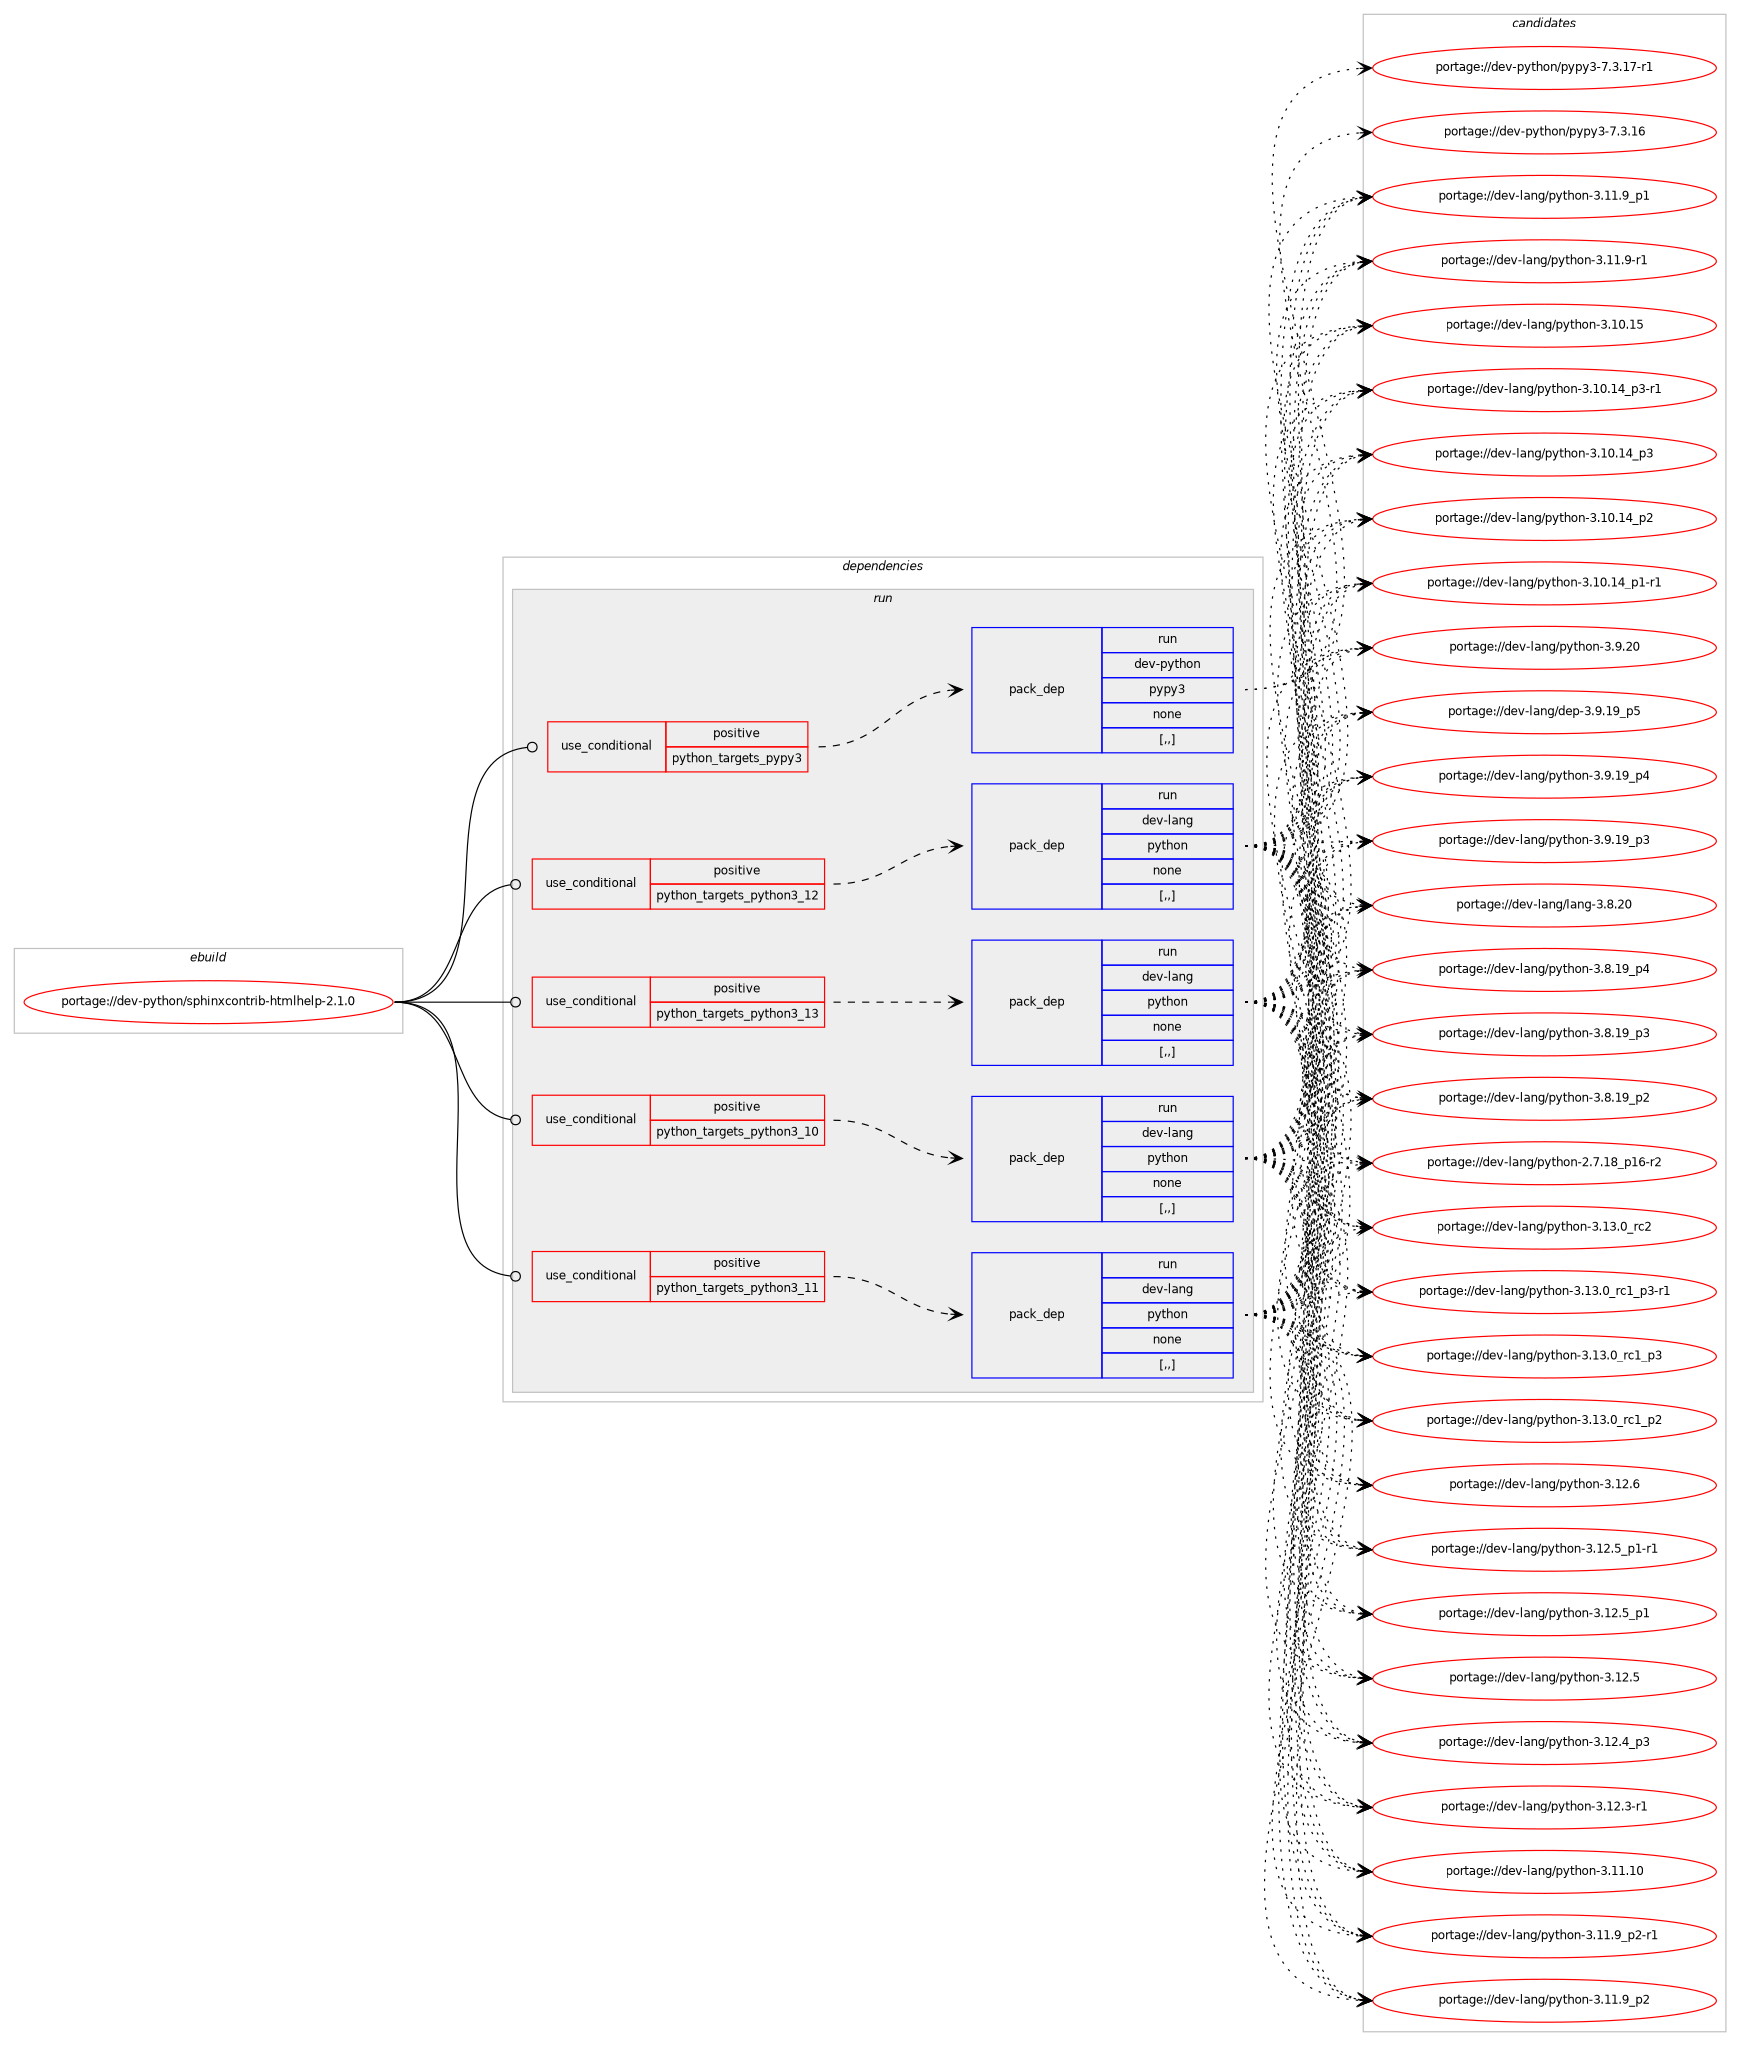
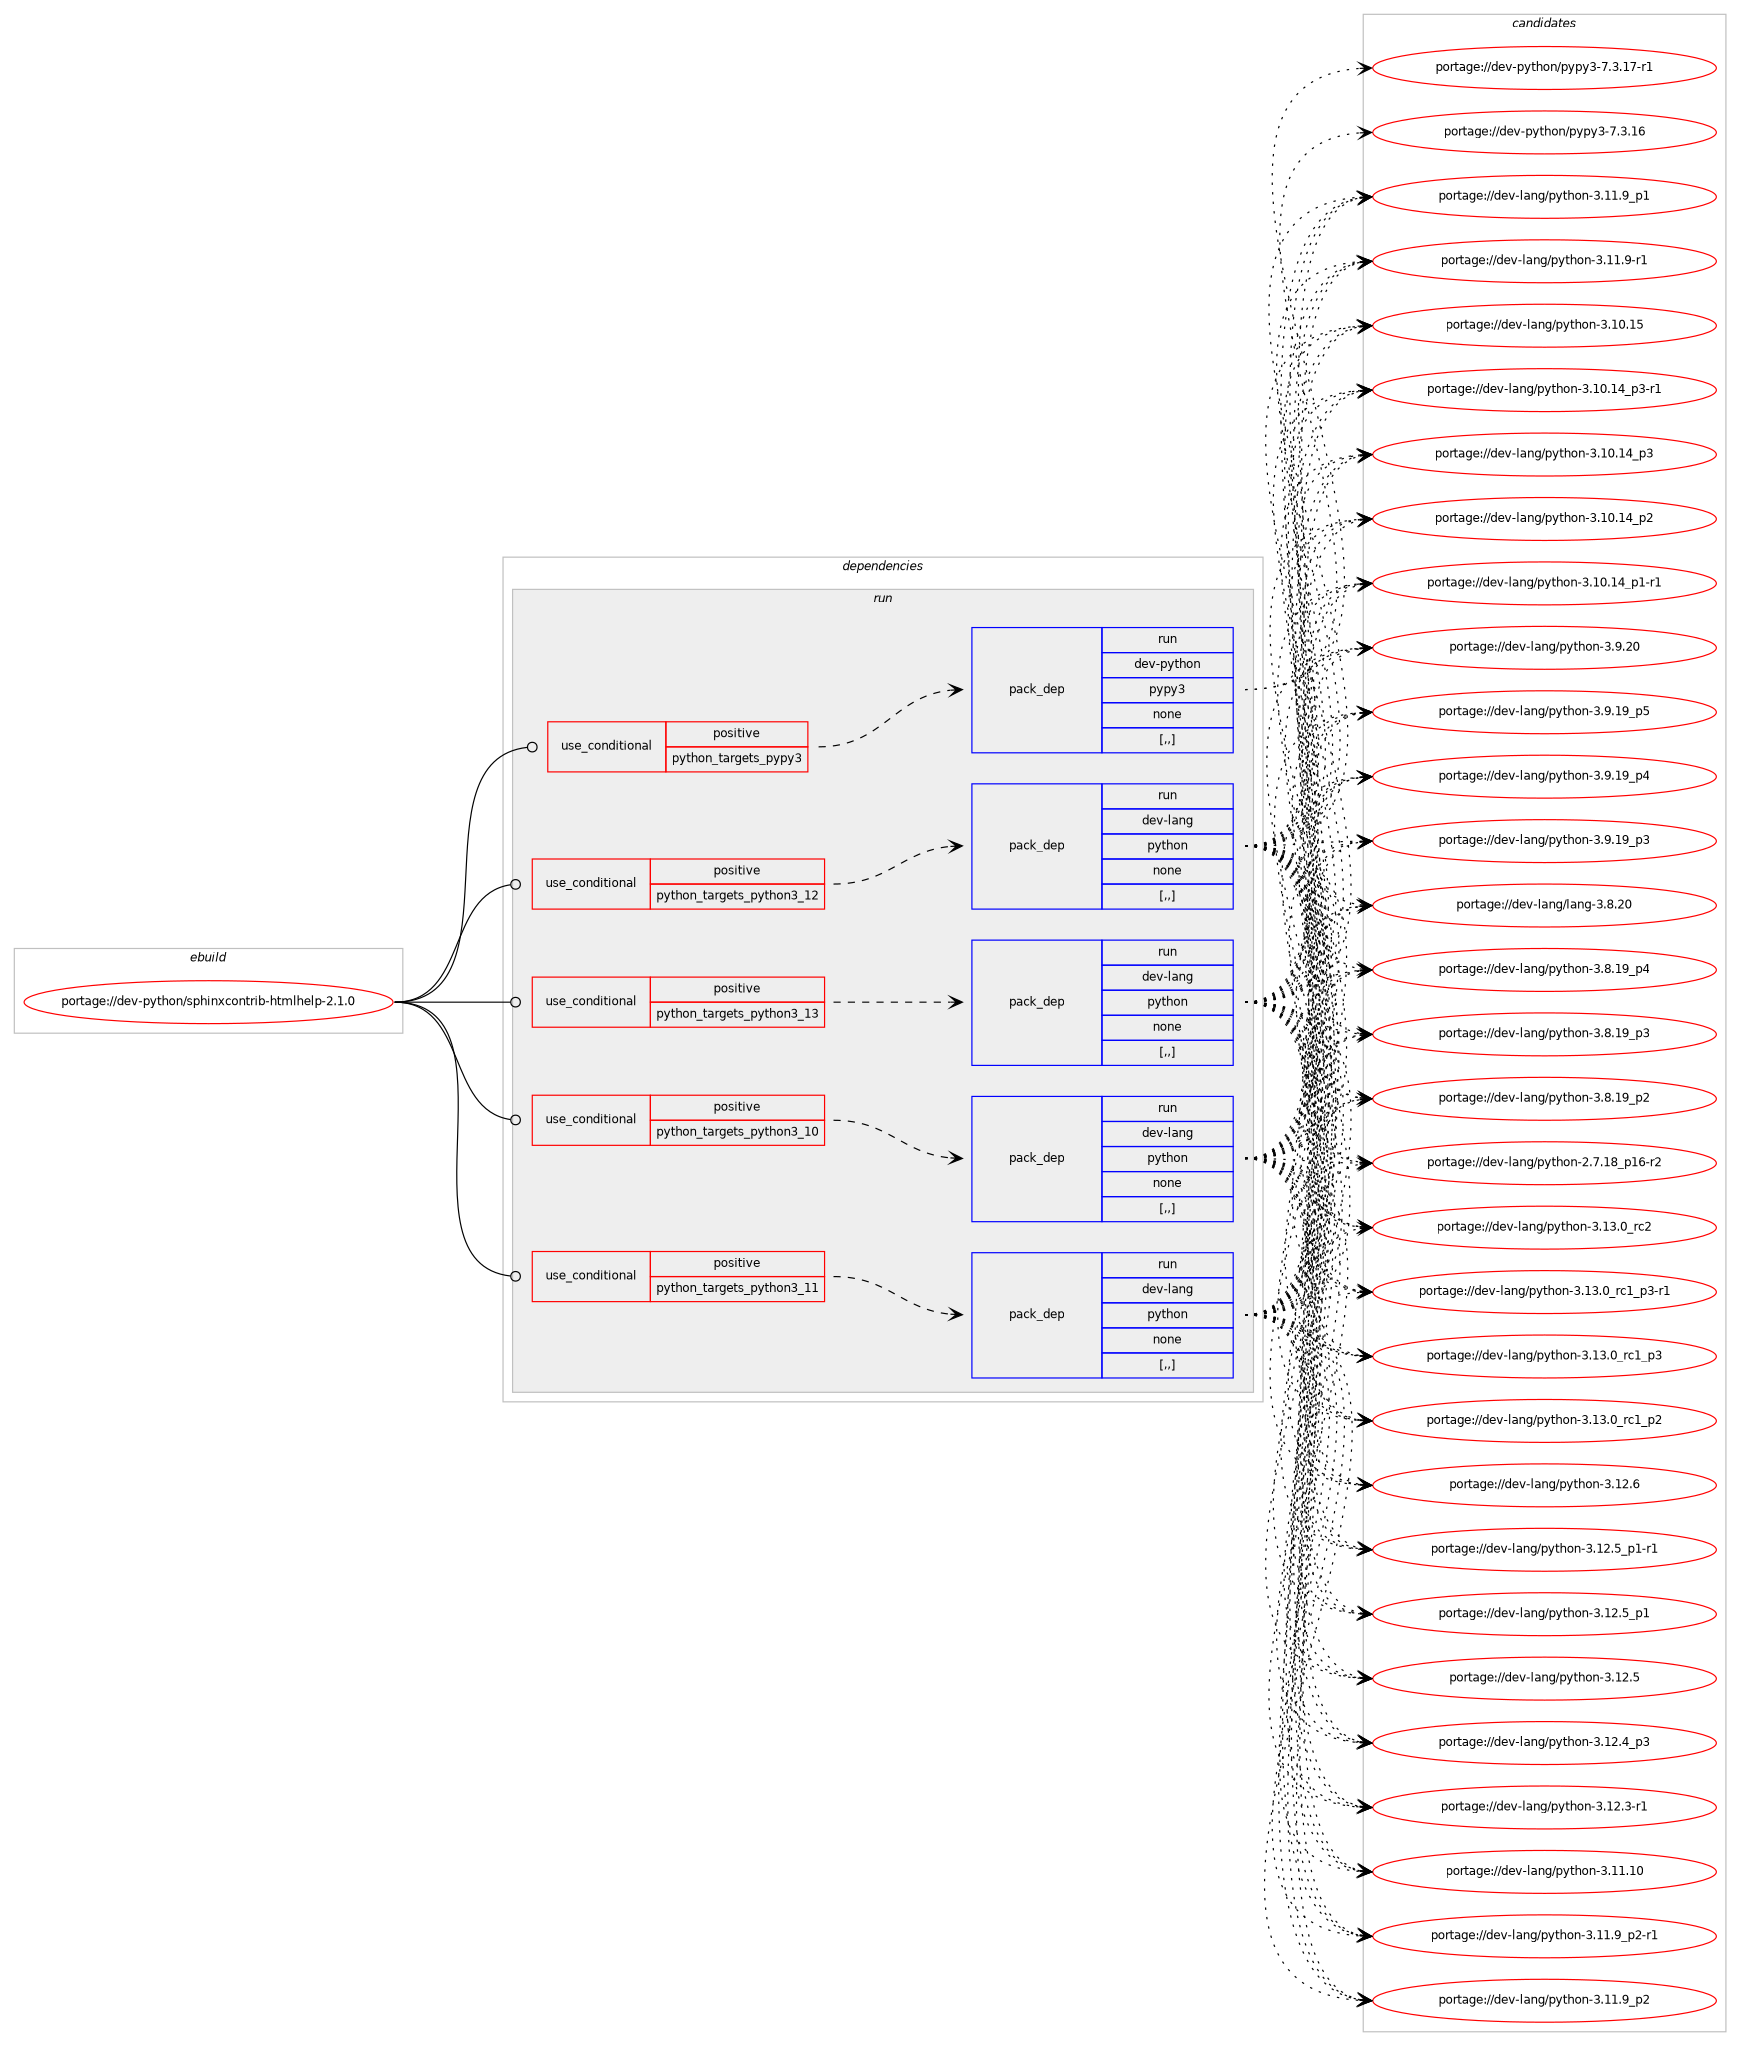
(1545, 712) -> (1545, 712)
